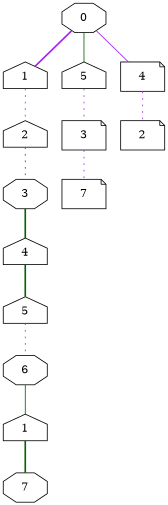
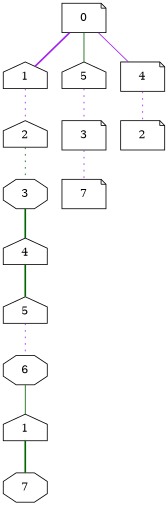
(84, 18) -> (84, 18)
